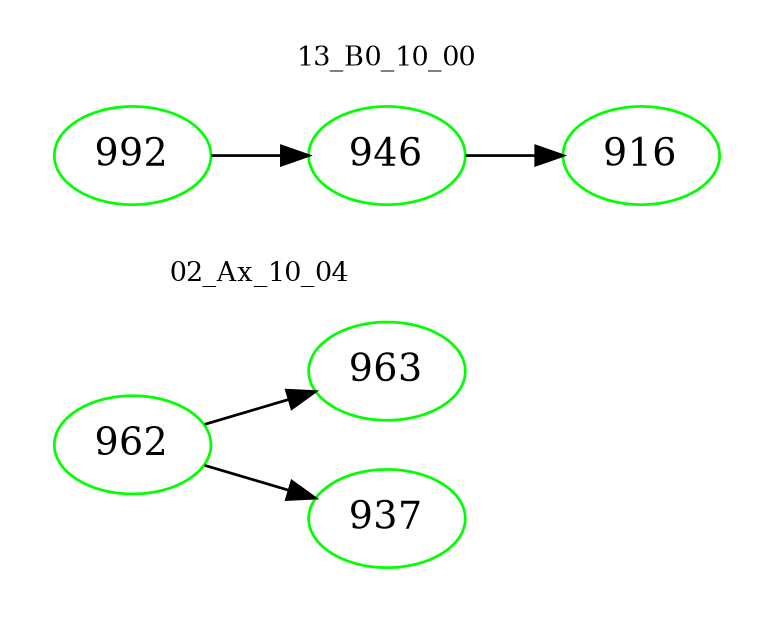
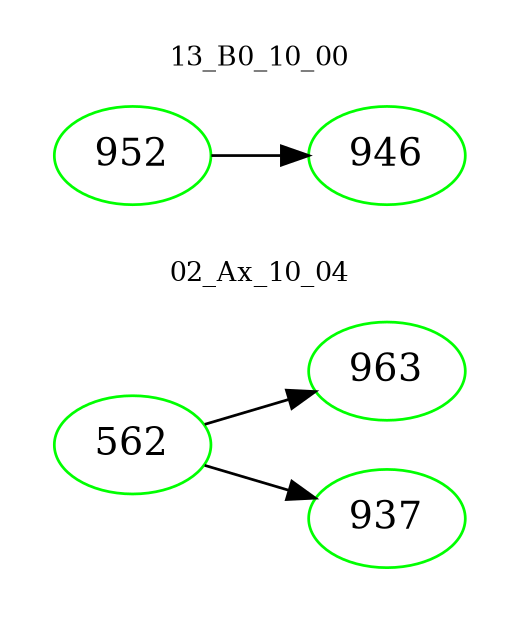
(133, 156) -> (133, 156)
(641, 156) -> none
(133, 445) -> (133, 445)
